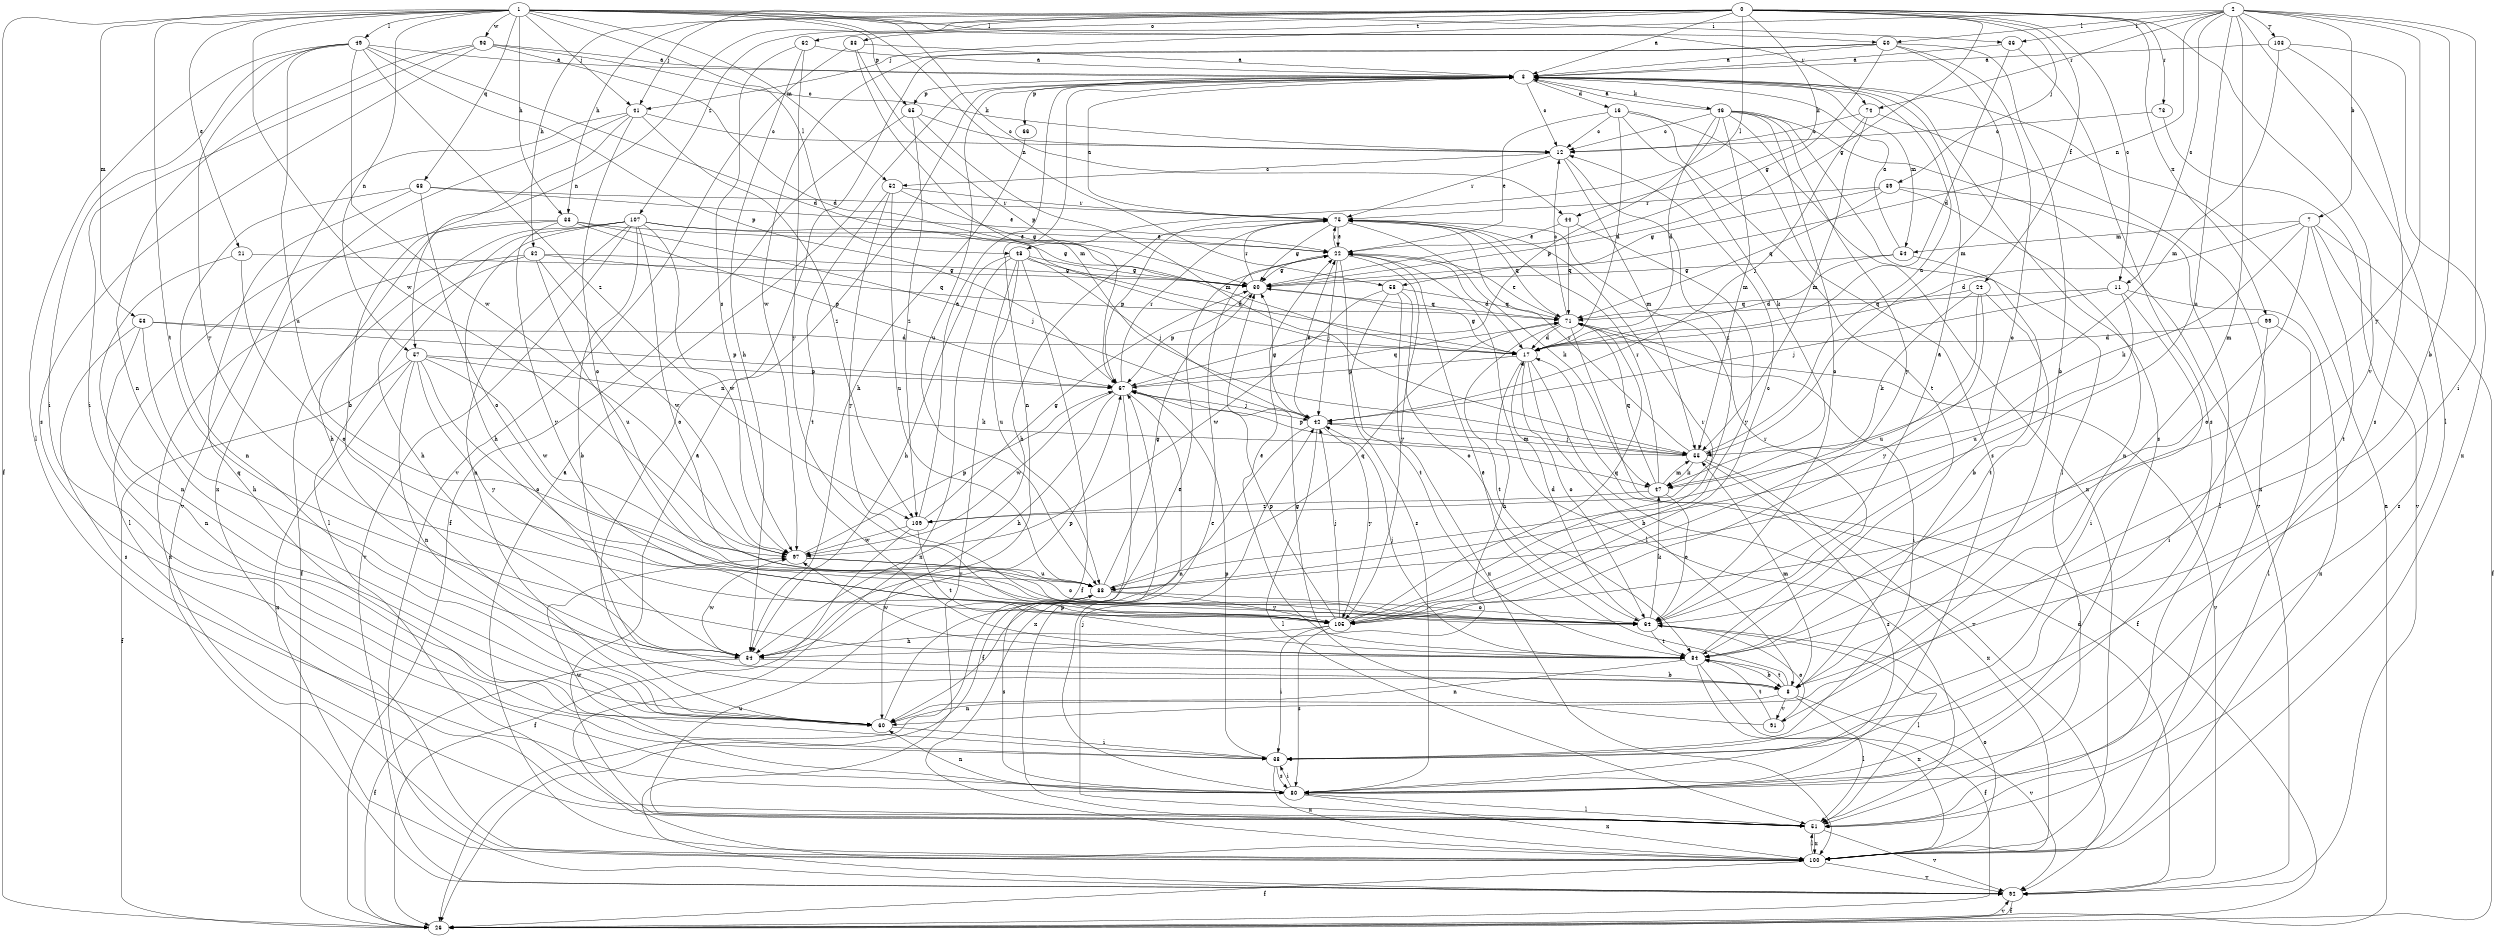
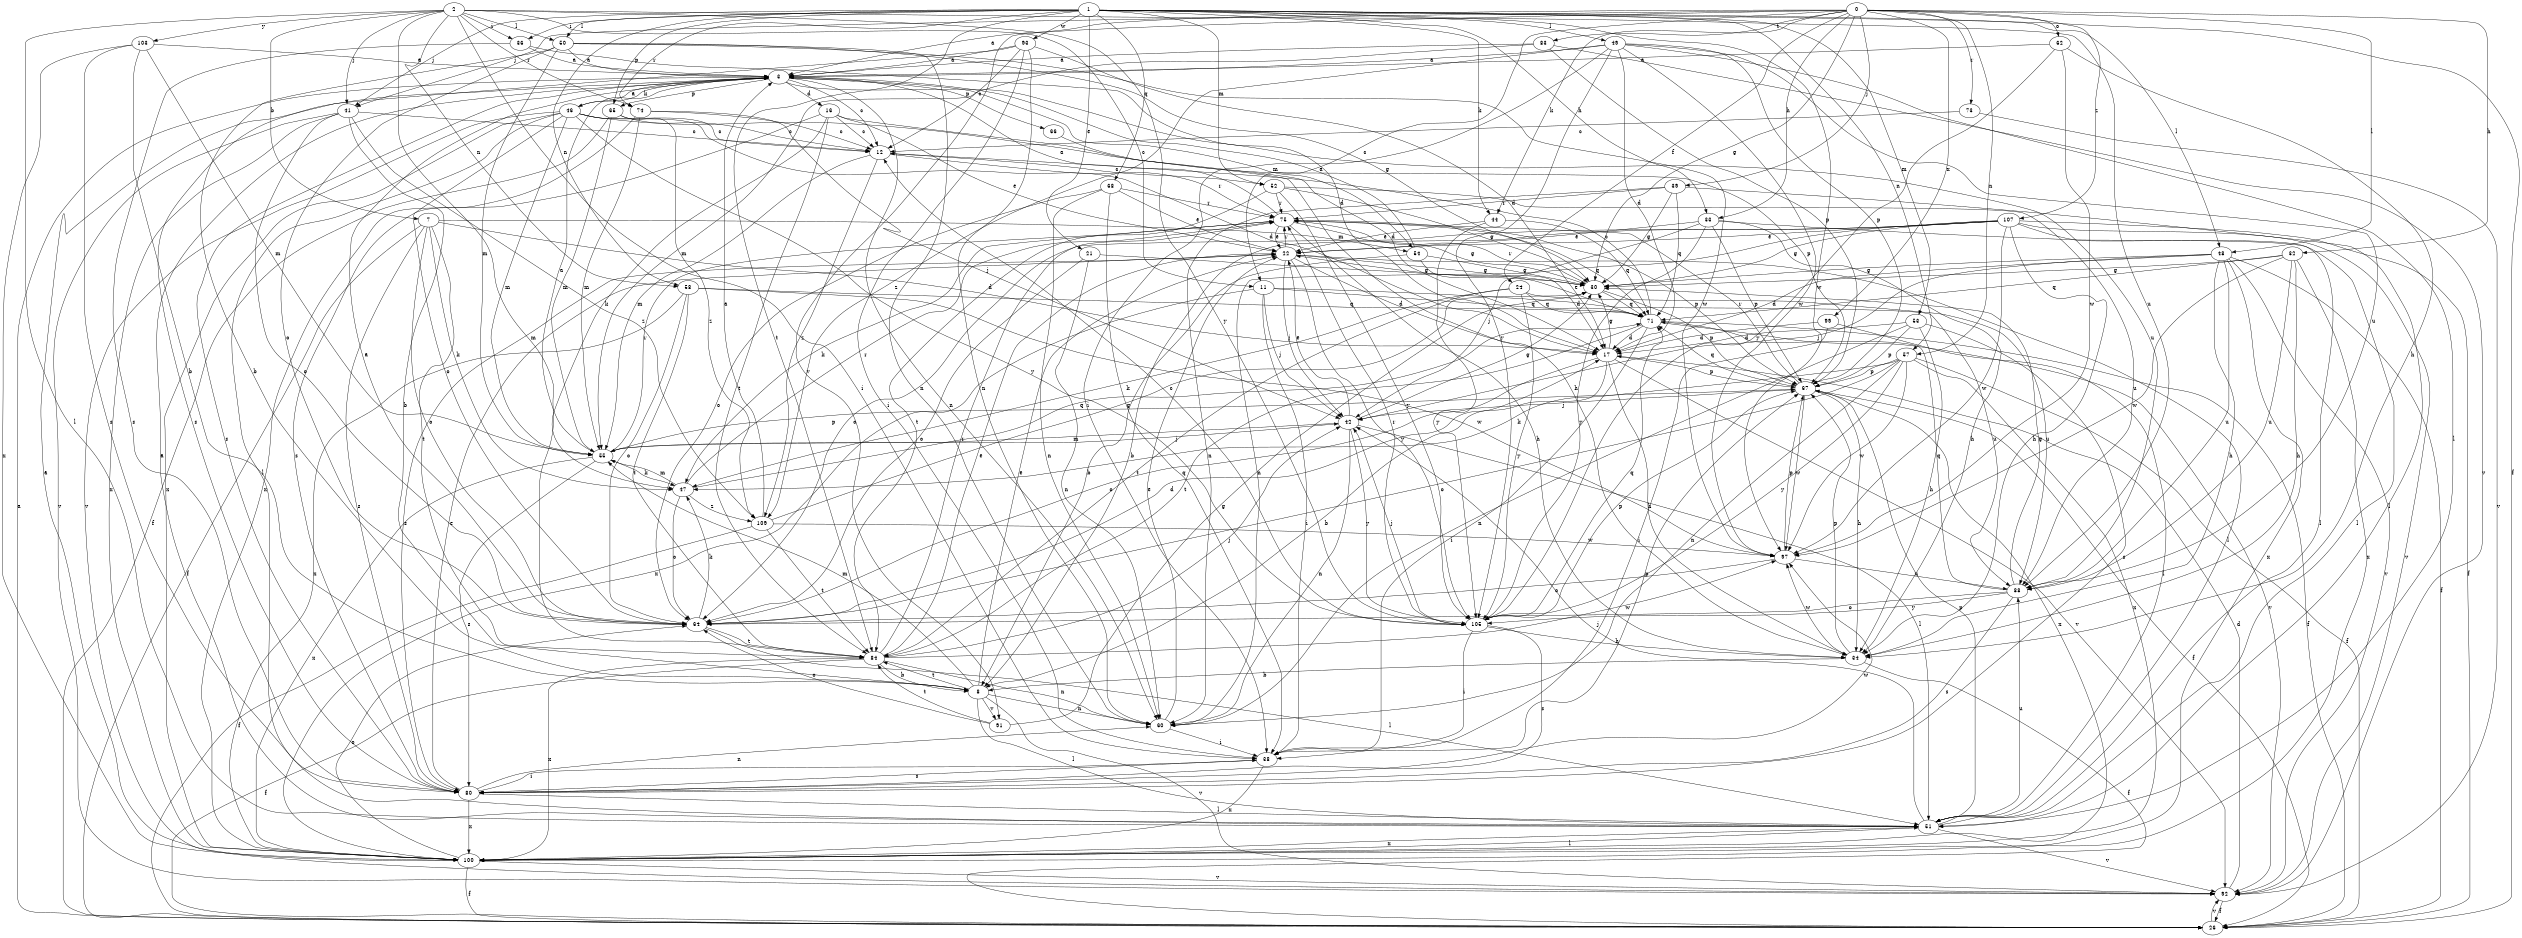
(722, 304) -> (2092, 304)
(2375, 447) -> (346, 604)
